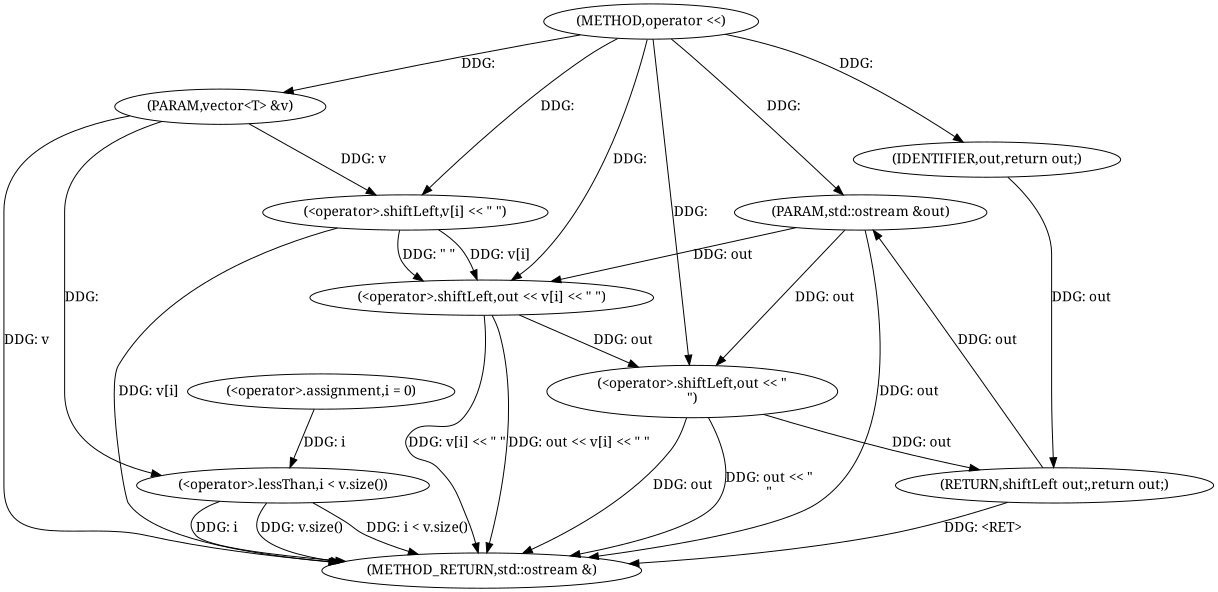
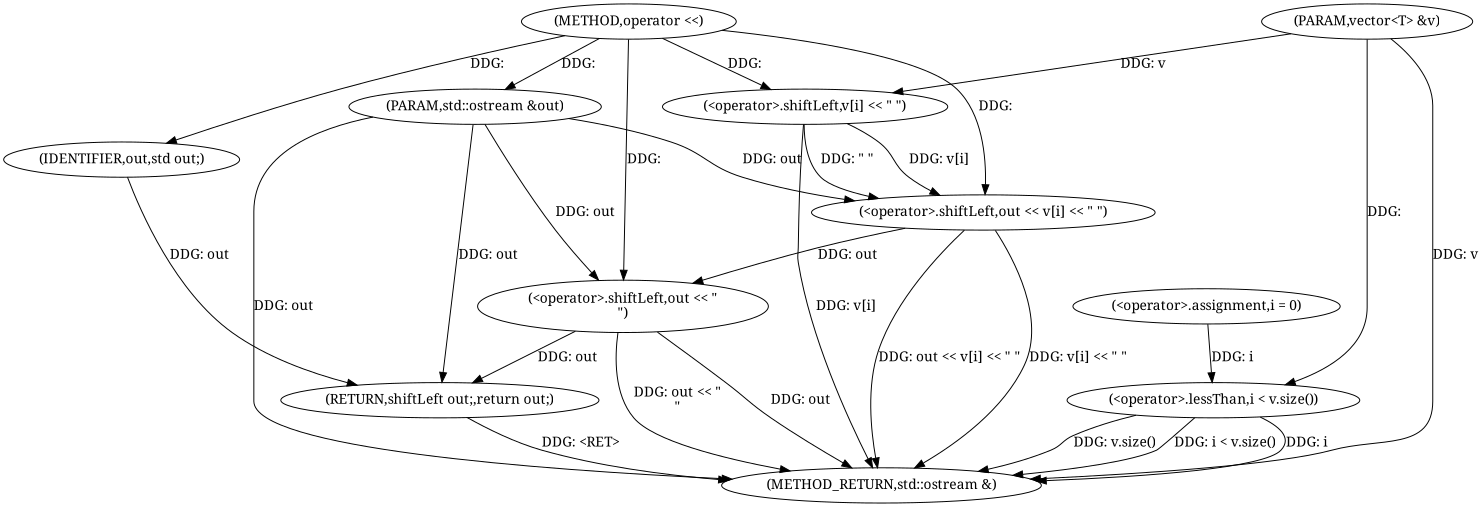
(436, 62) -> none
(987, 160) -> (122, 160)
(961, 353) -> (458, 248)
